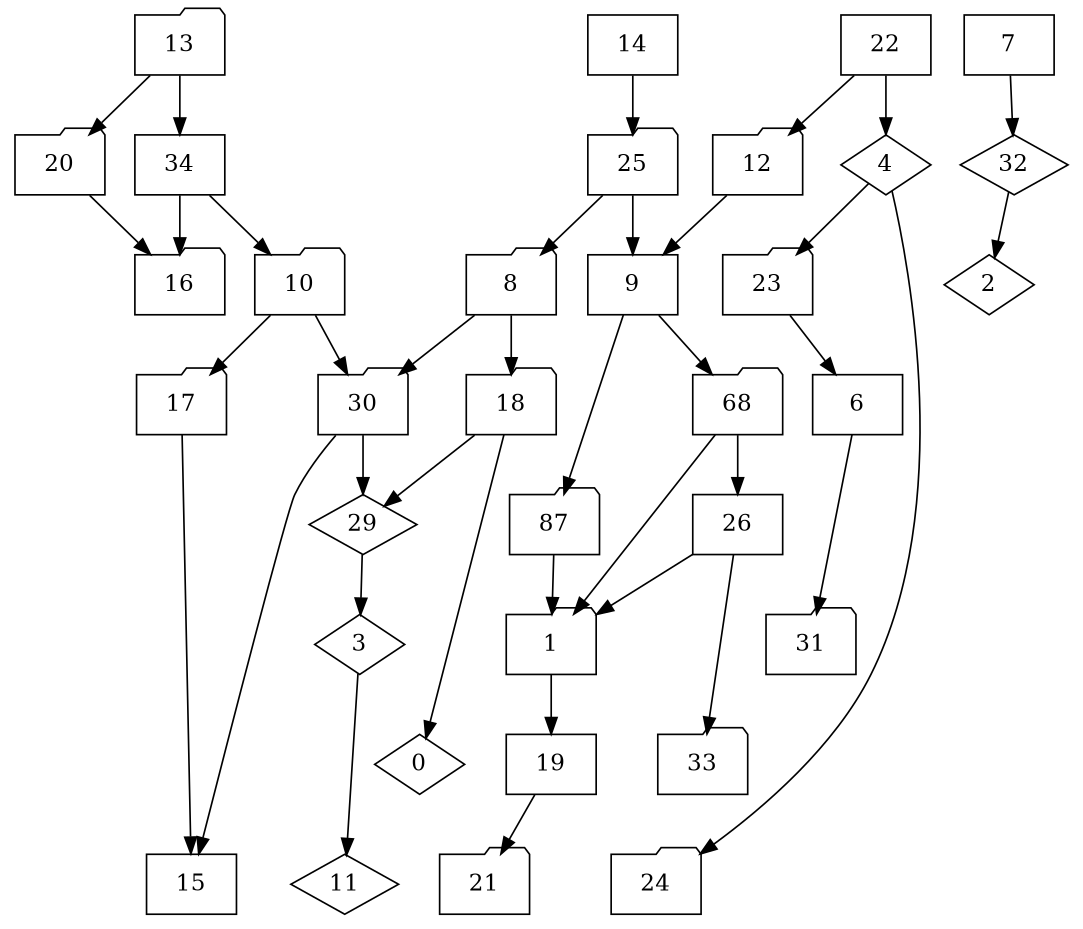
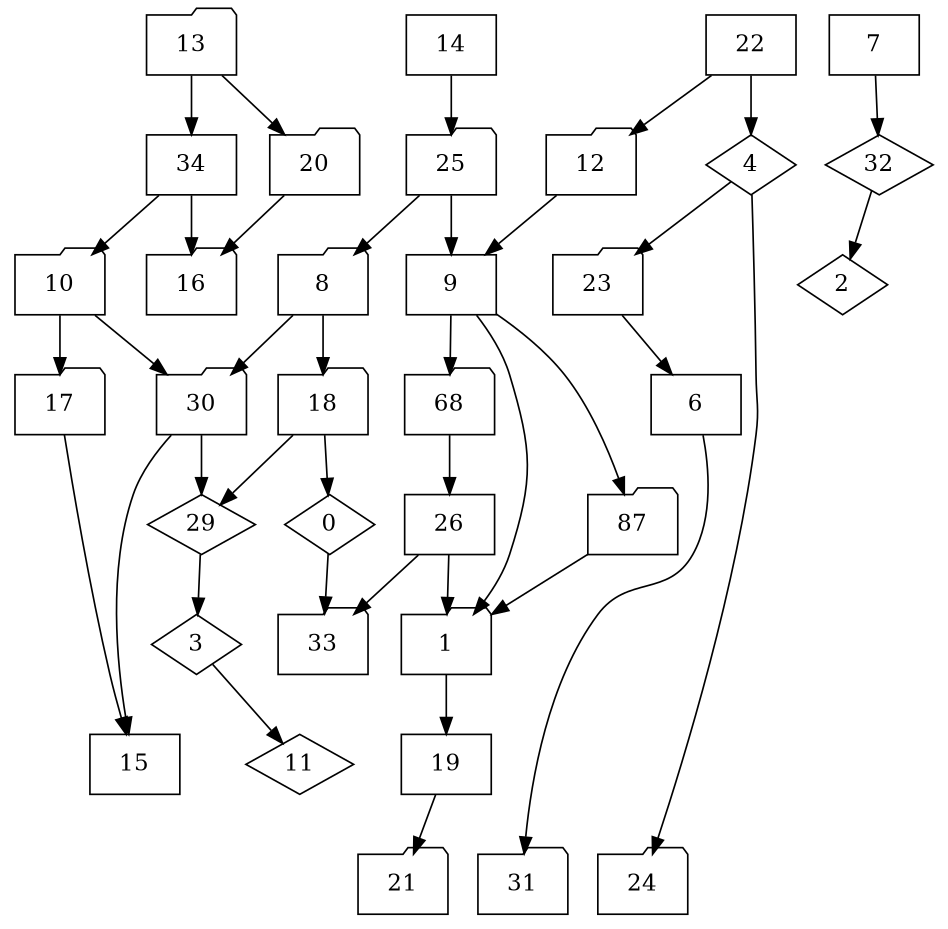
(650, 518) -> (527, 457)
none -> (327, 575)
